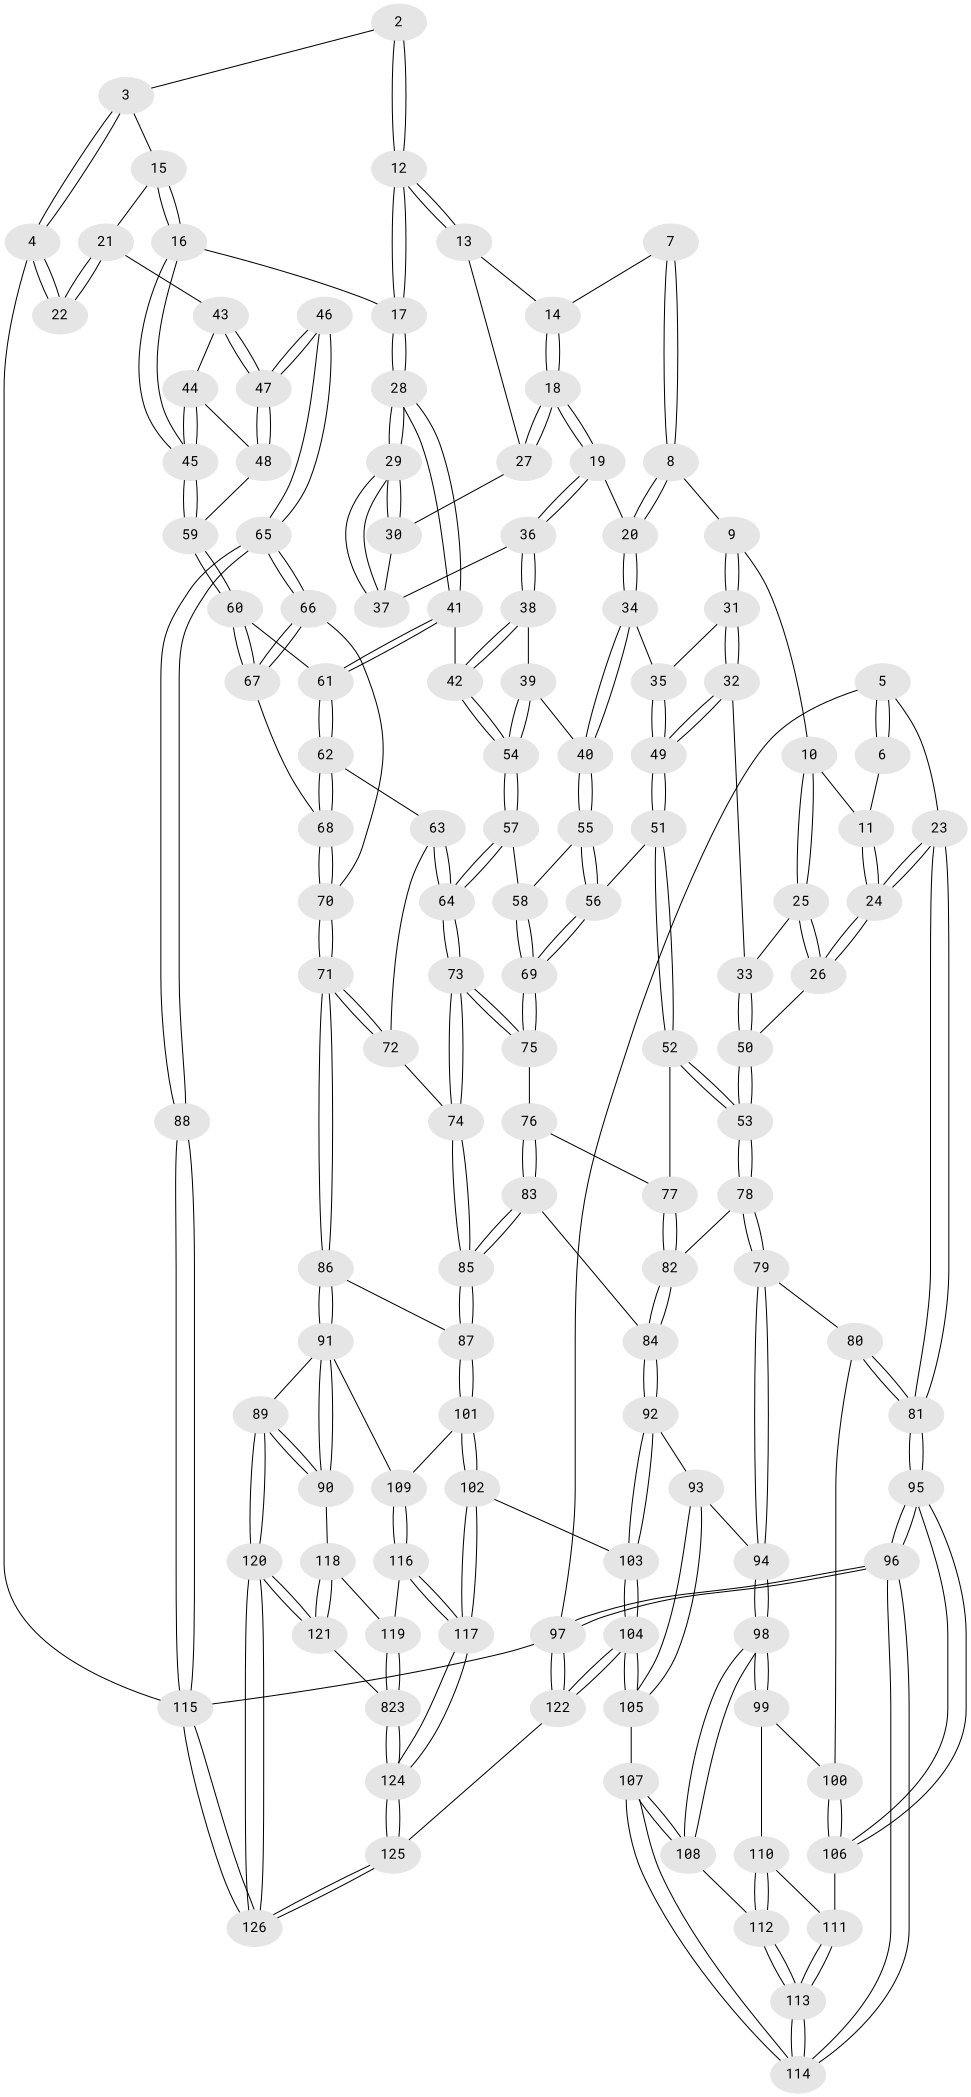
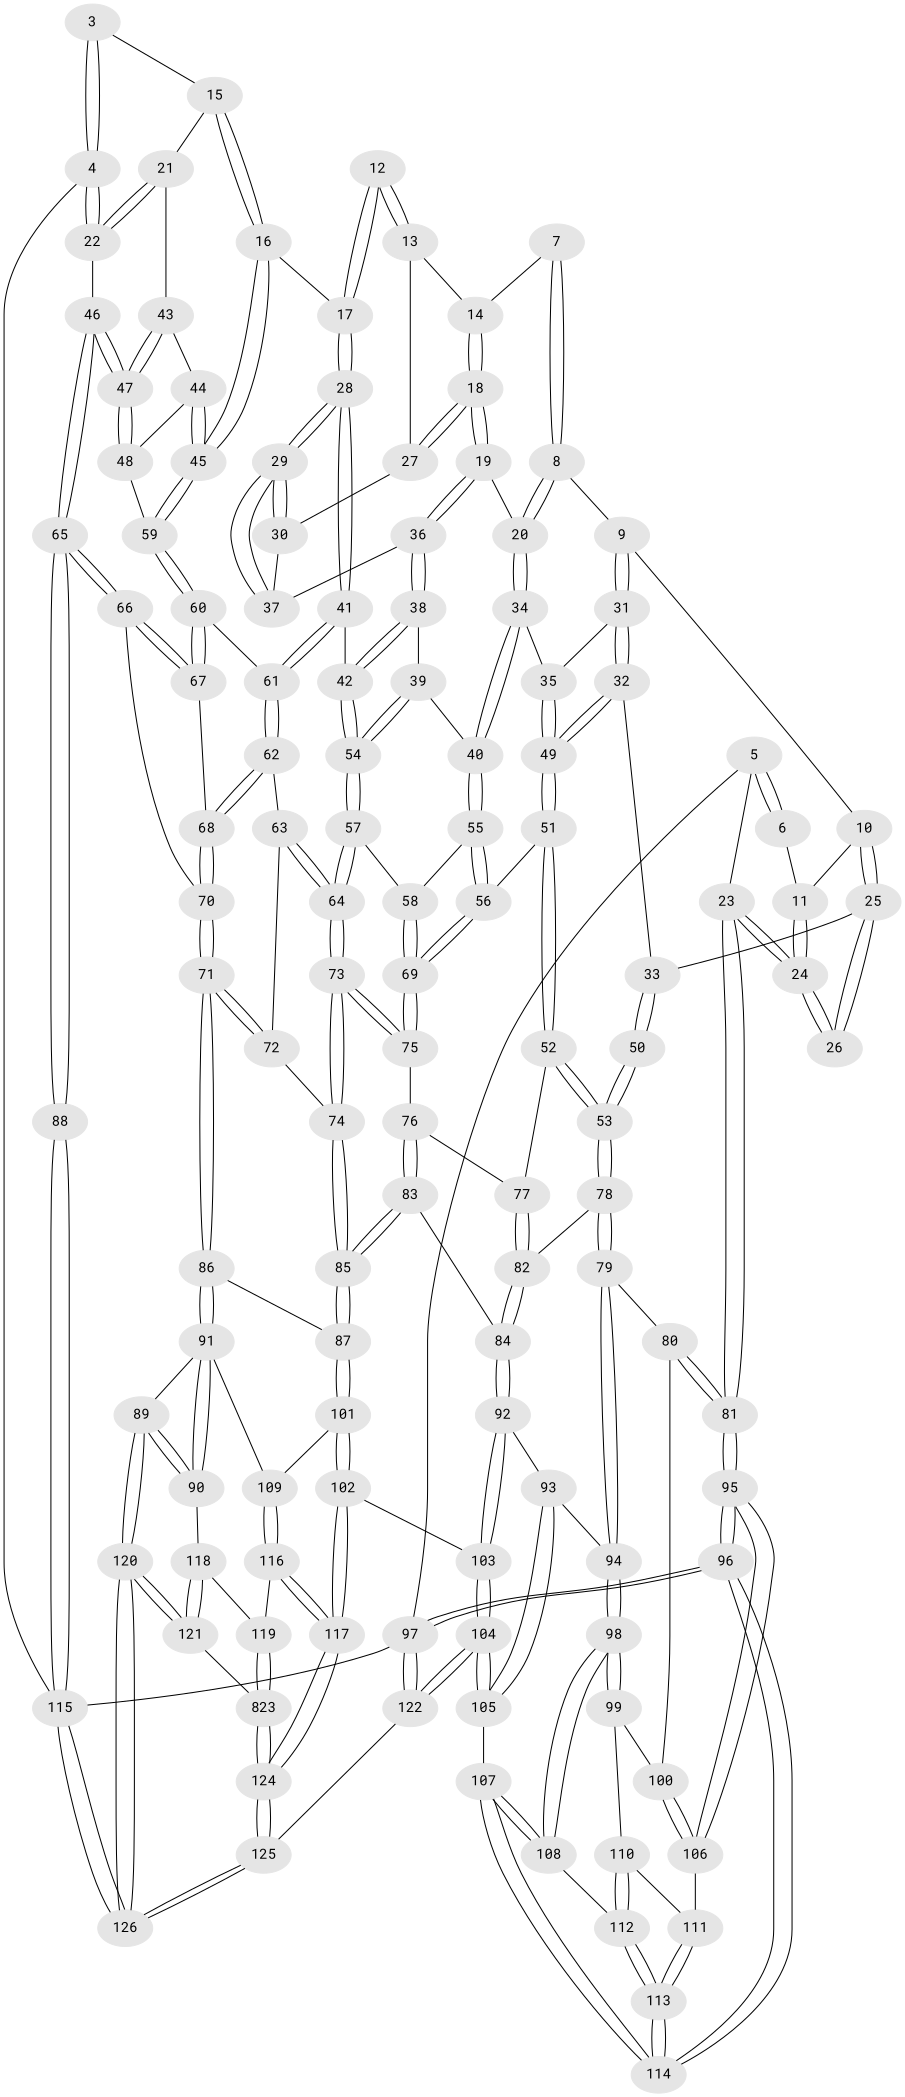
(399, 22) -> none
none -> (93, 279)
(782, 1012) -> none
